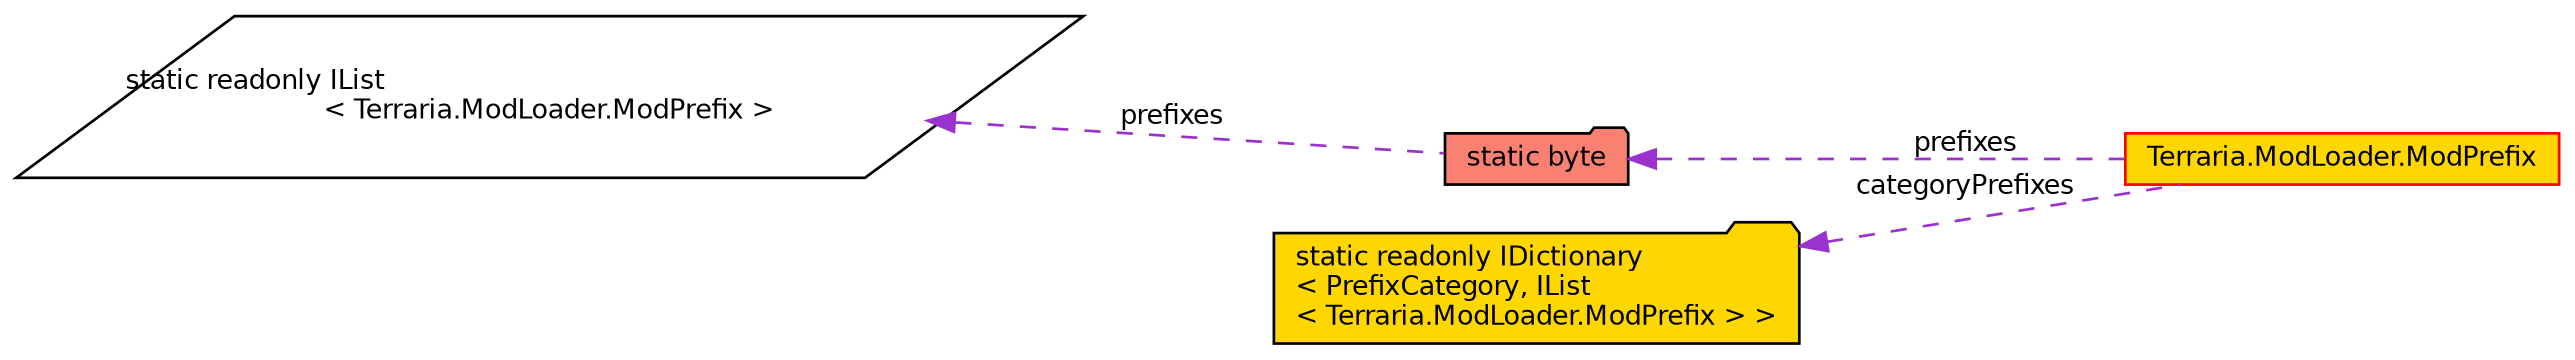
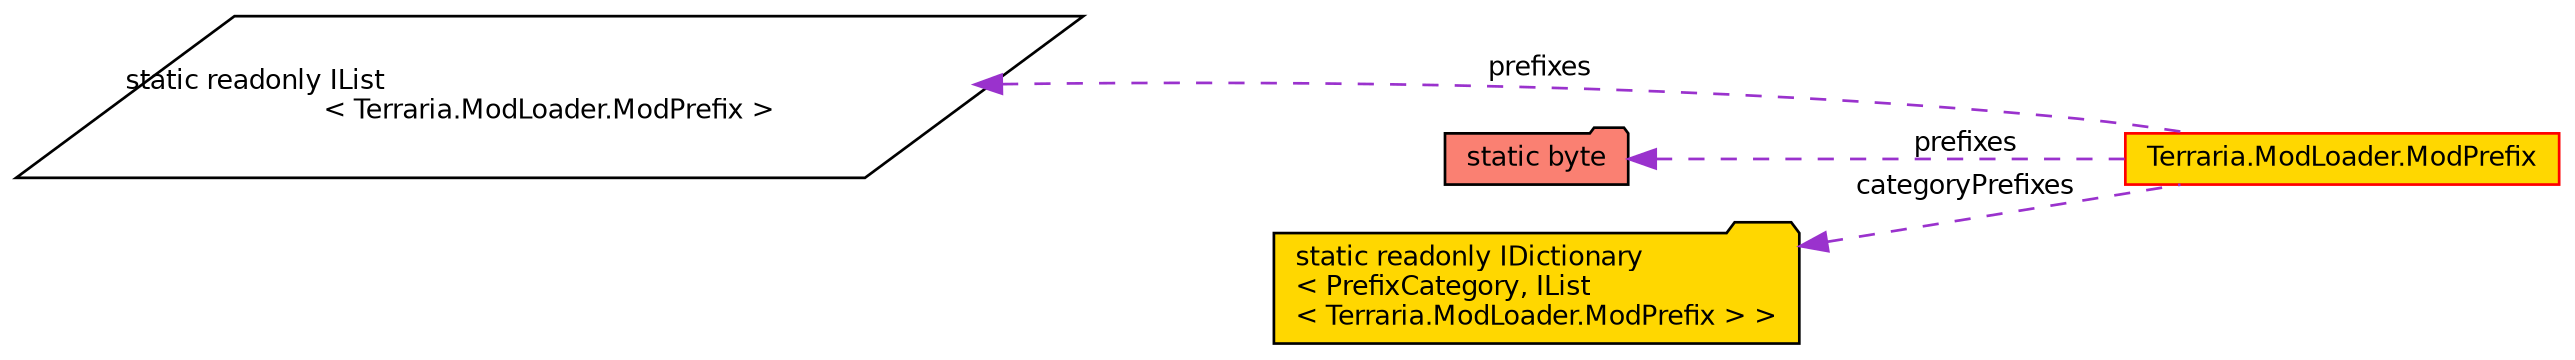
(1200, 138) -> (1598, 89)
